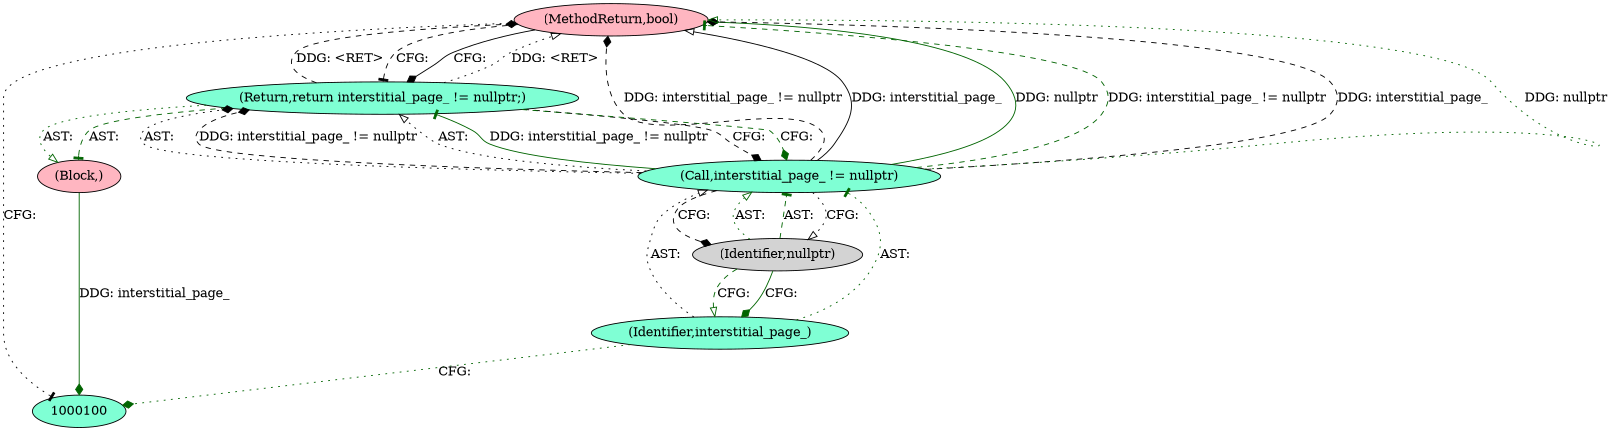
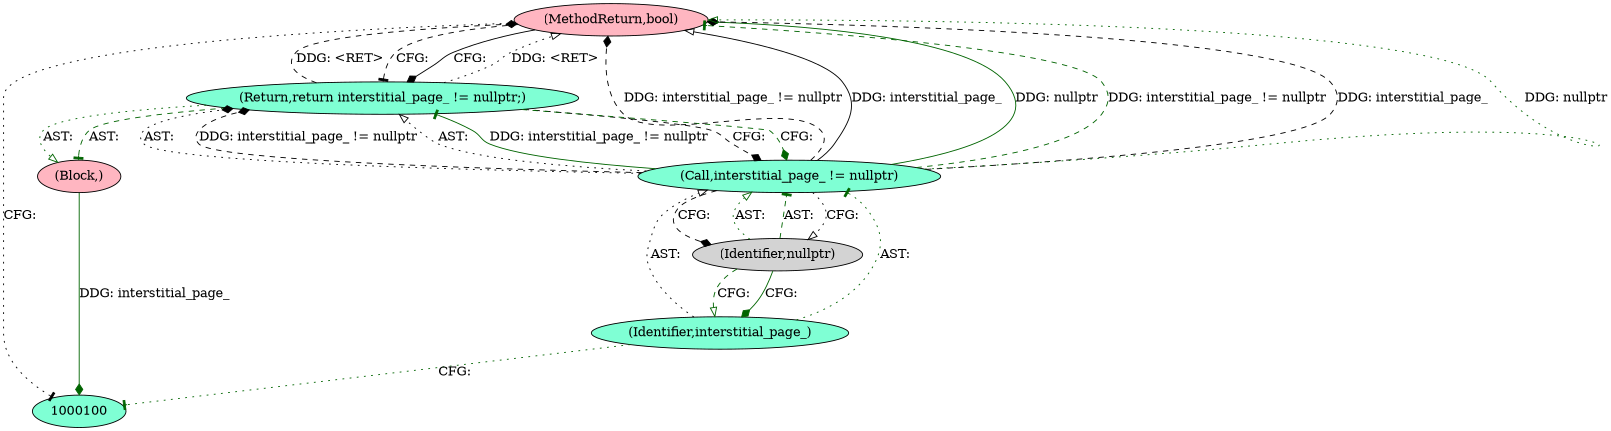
(382, 374) -> (379, 375)
